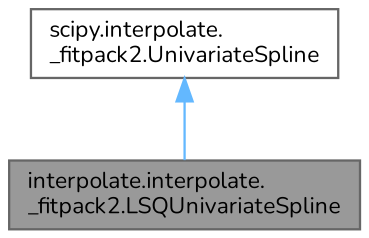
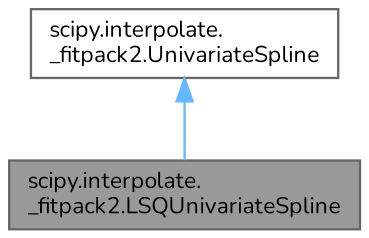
(185, 195) -> (185, 195)
